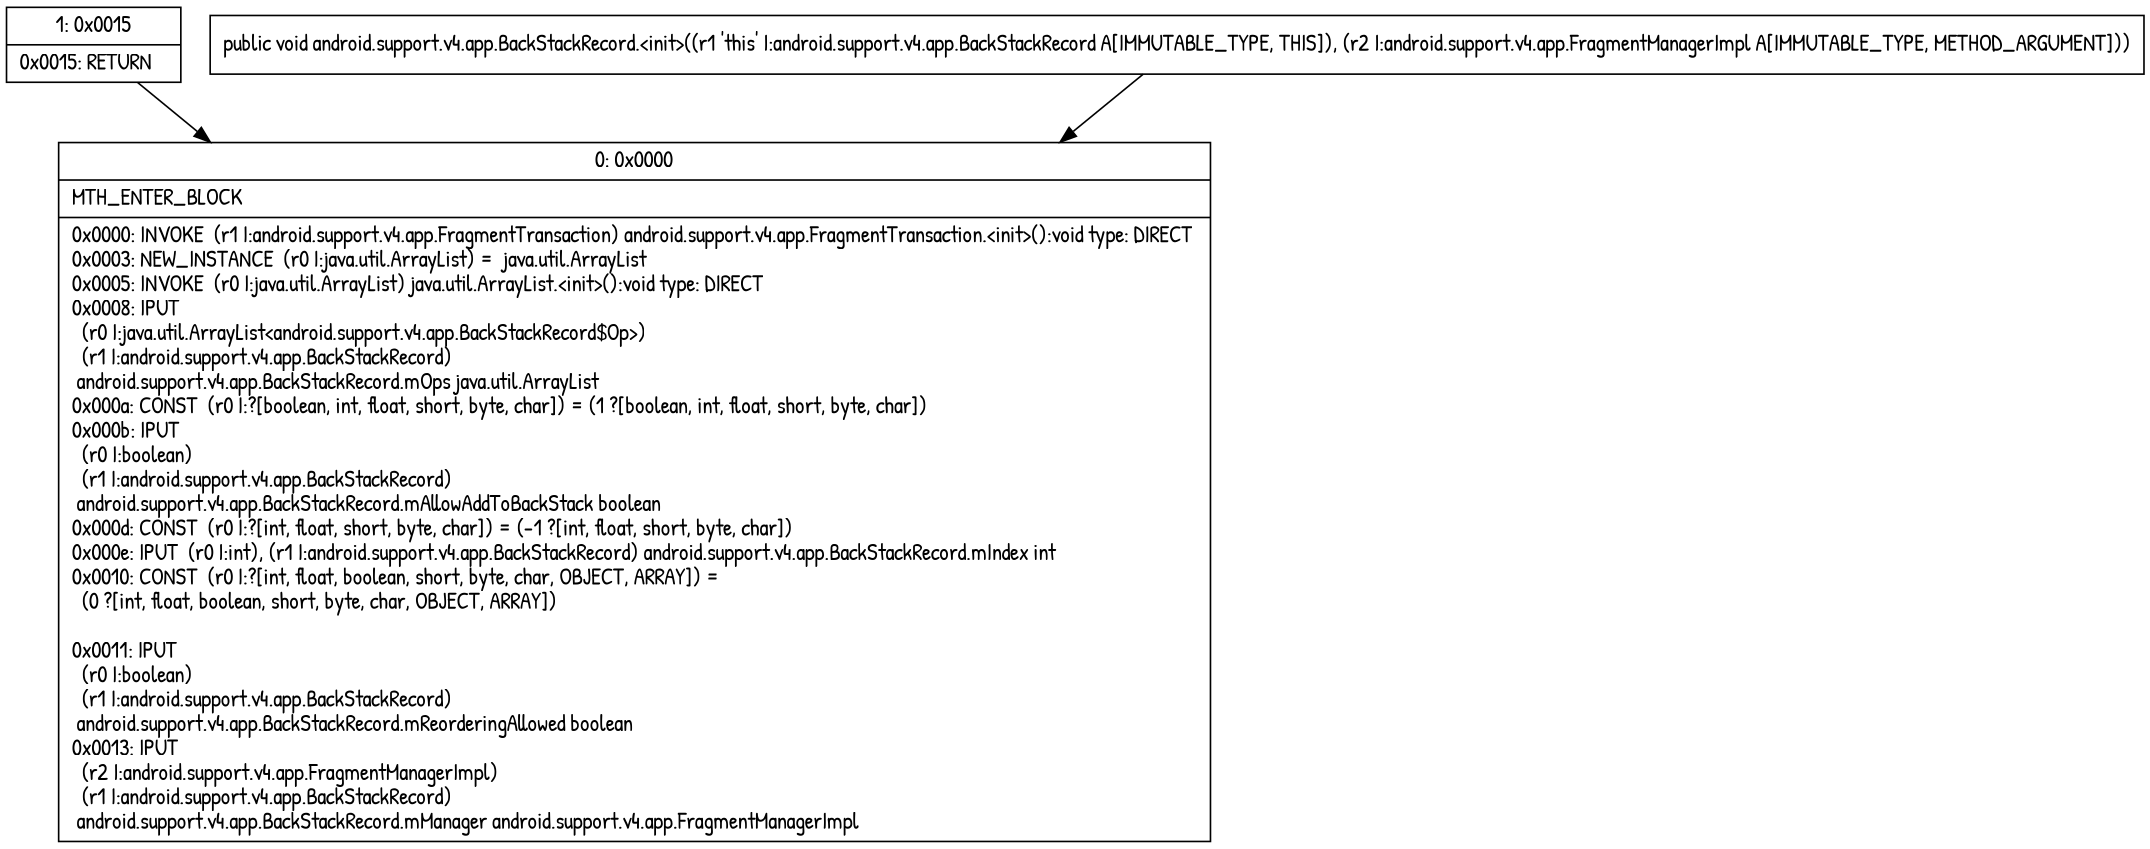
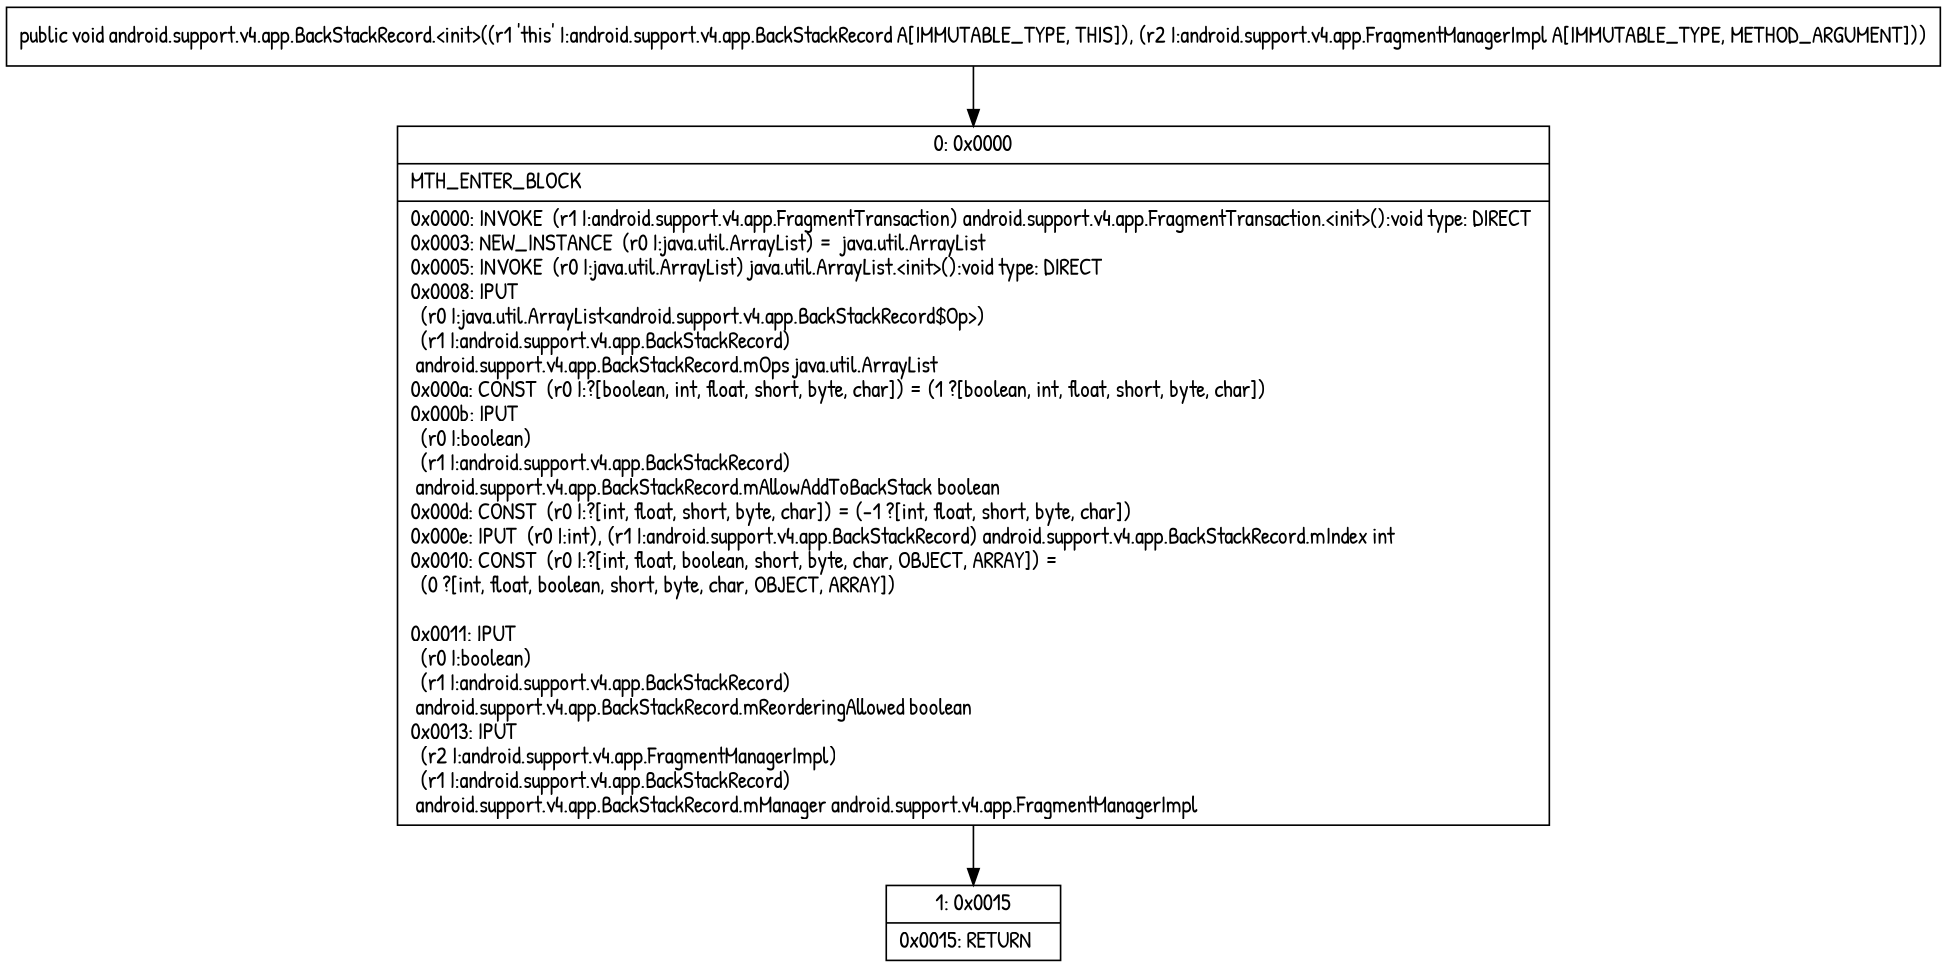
(167, 107) -> (973, 847)
